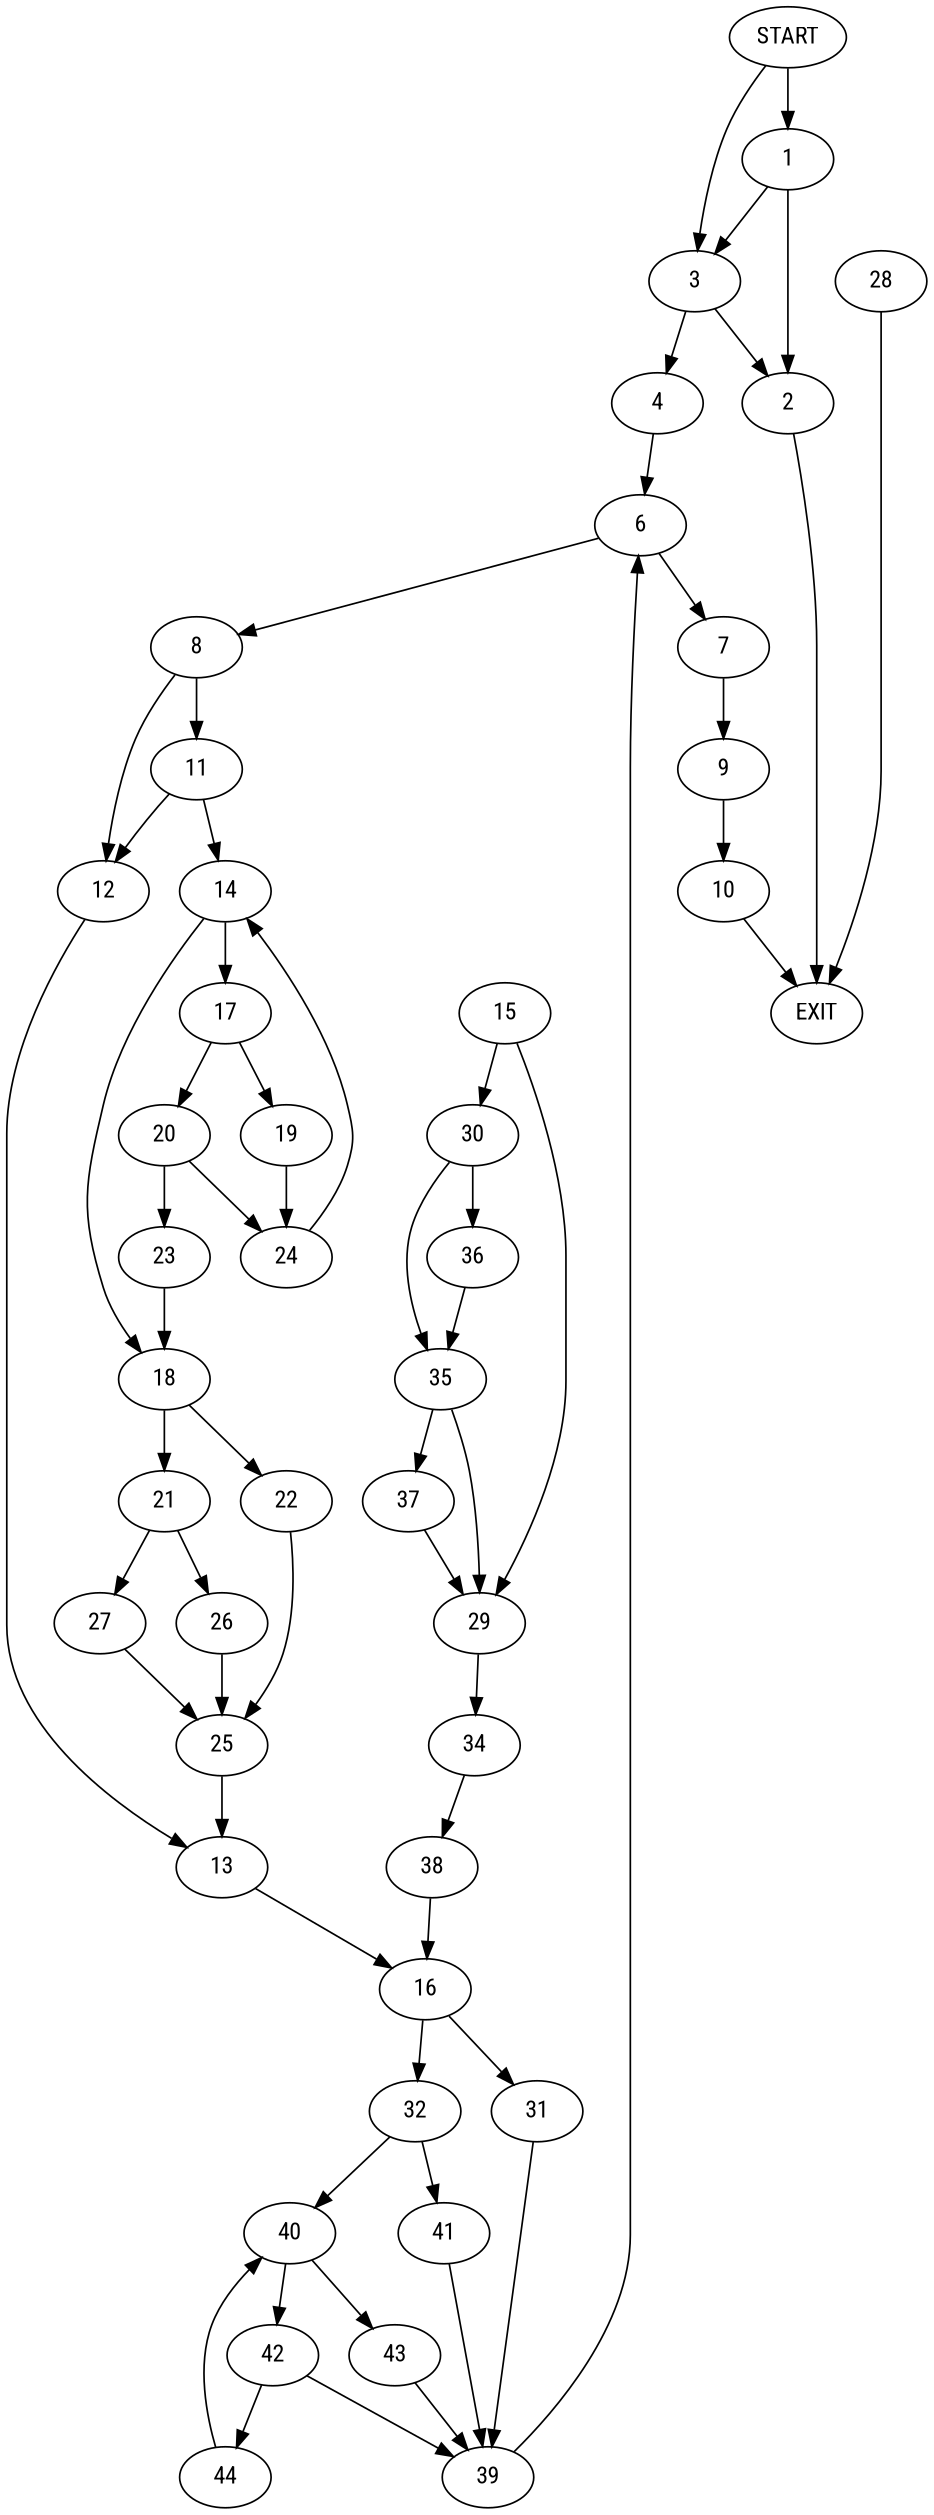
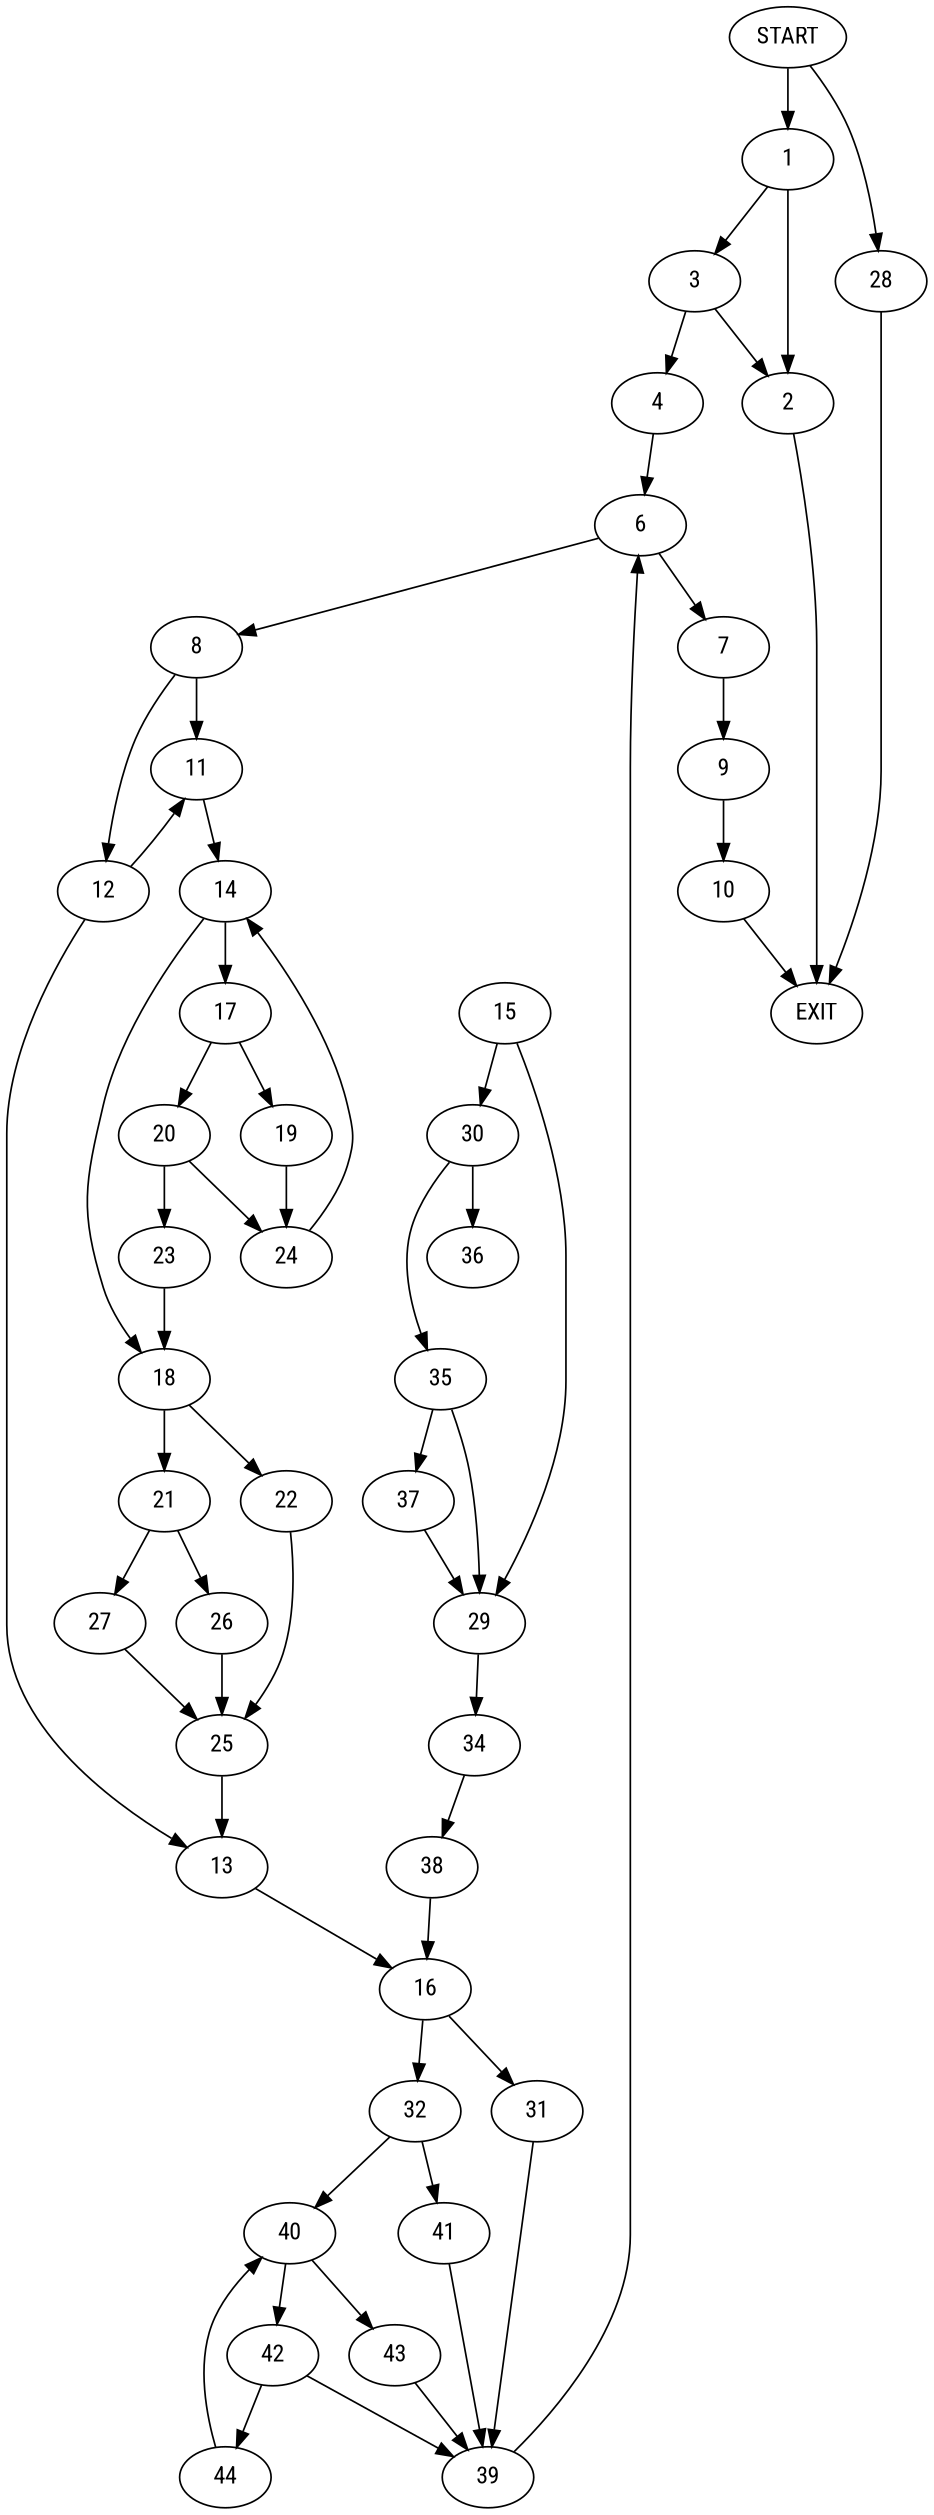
(721, 145) -> (855, 145)
(147, 820) -> (153, 841)
(459, 1310) -> none
